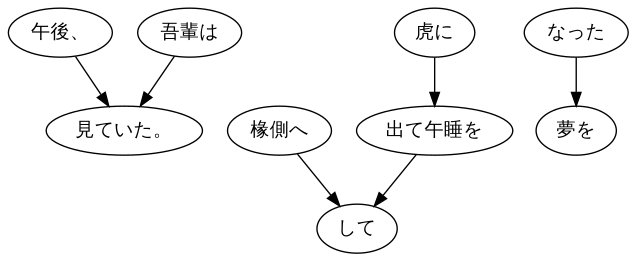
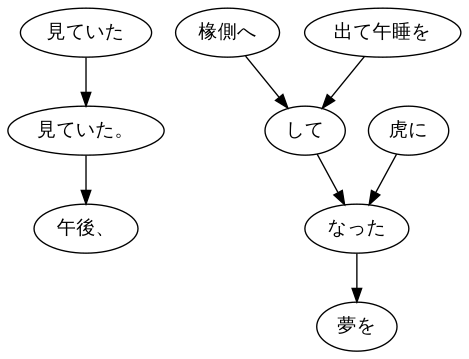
(190, 33) -> (86, 33)
(435, 75) -> (386, 173)
(88, 76) -> (86, 173)
none -> (328, 173)
